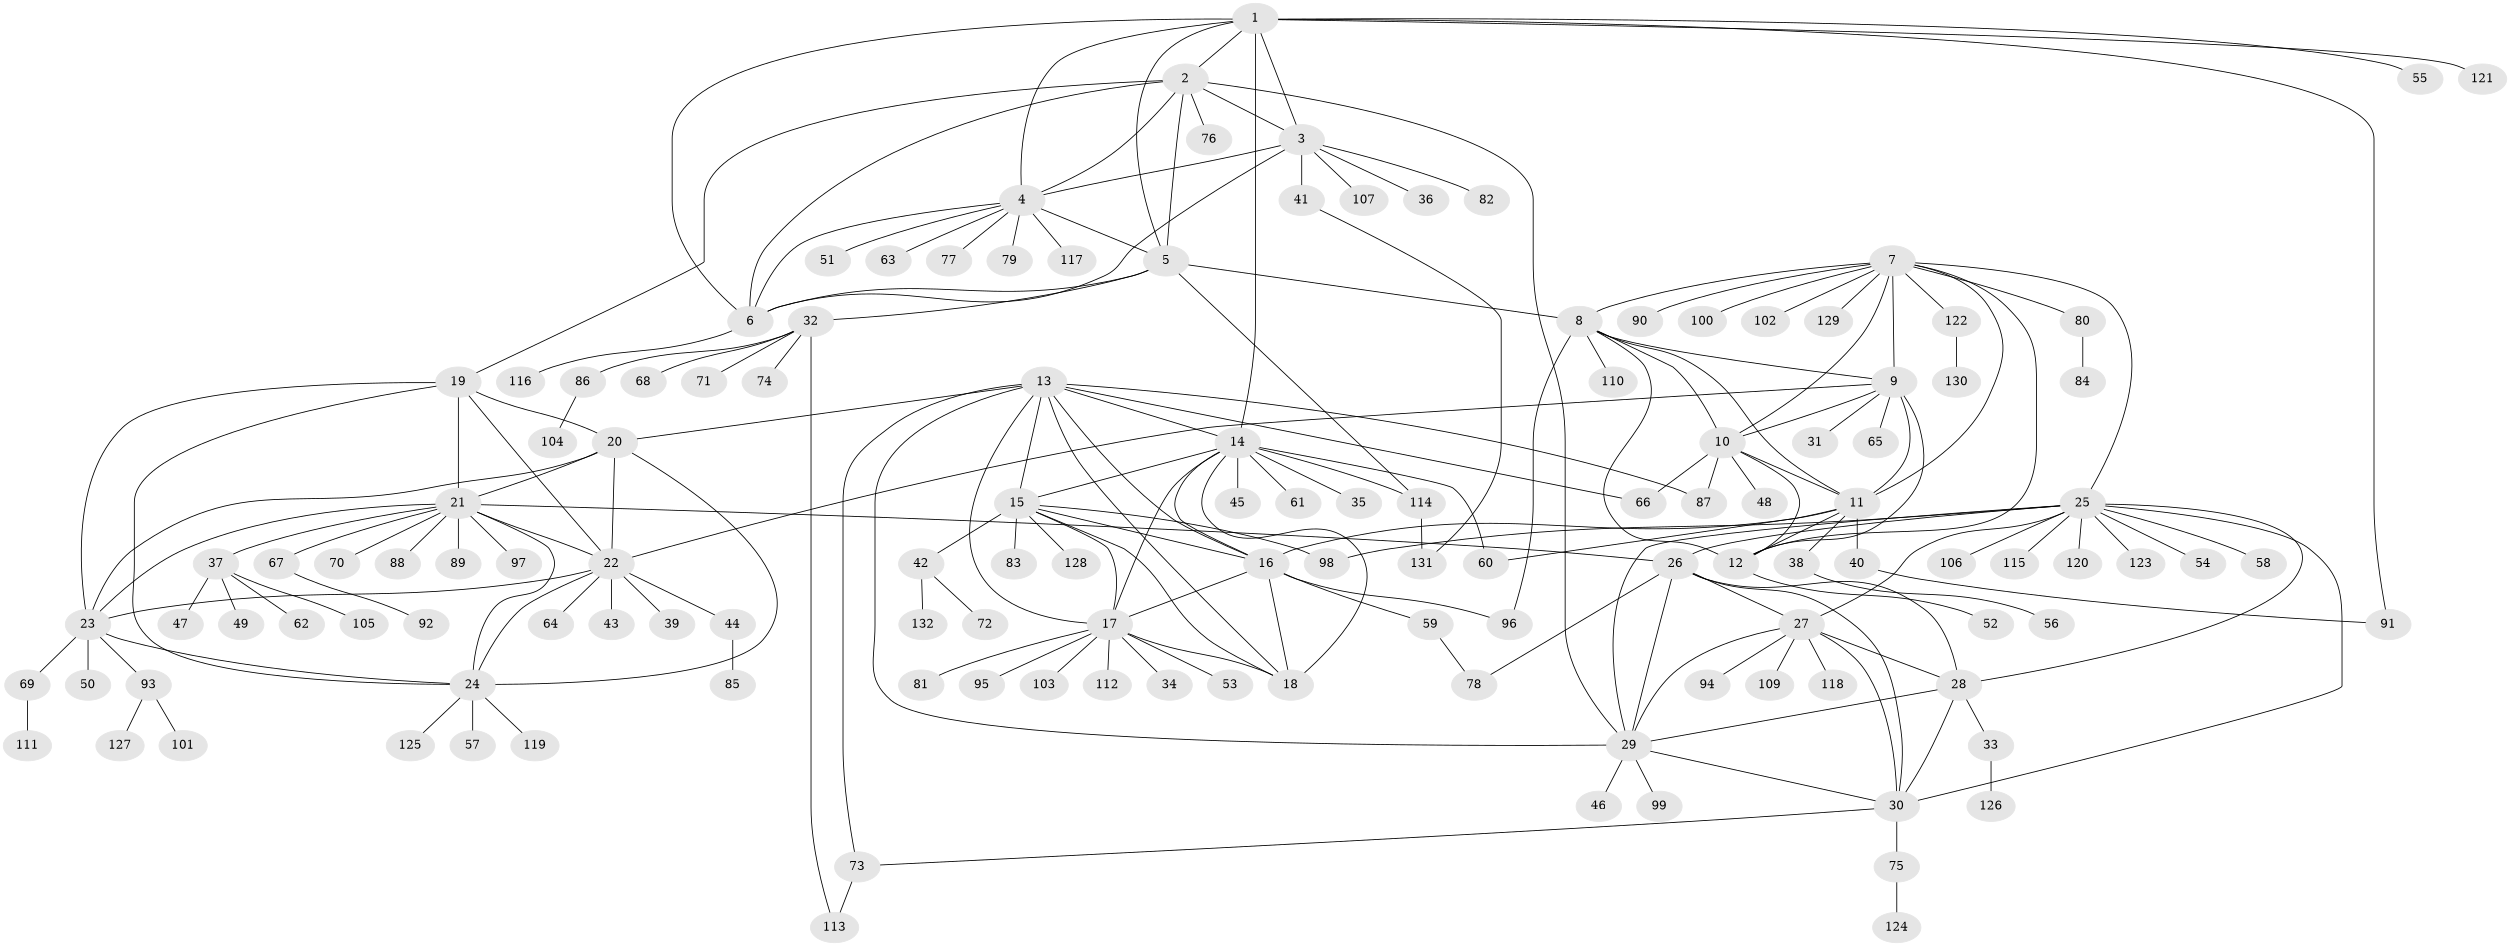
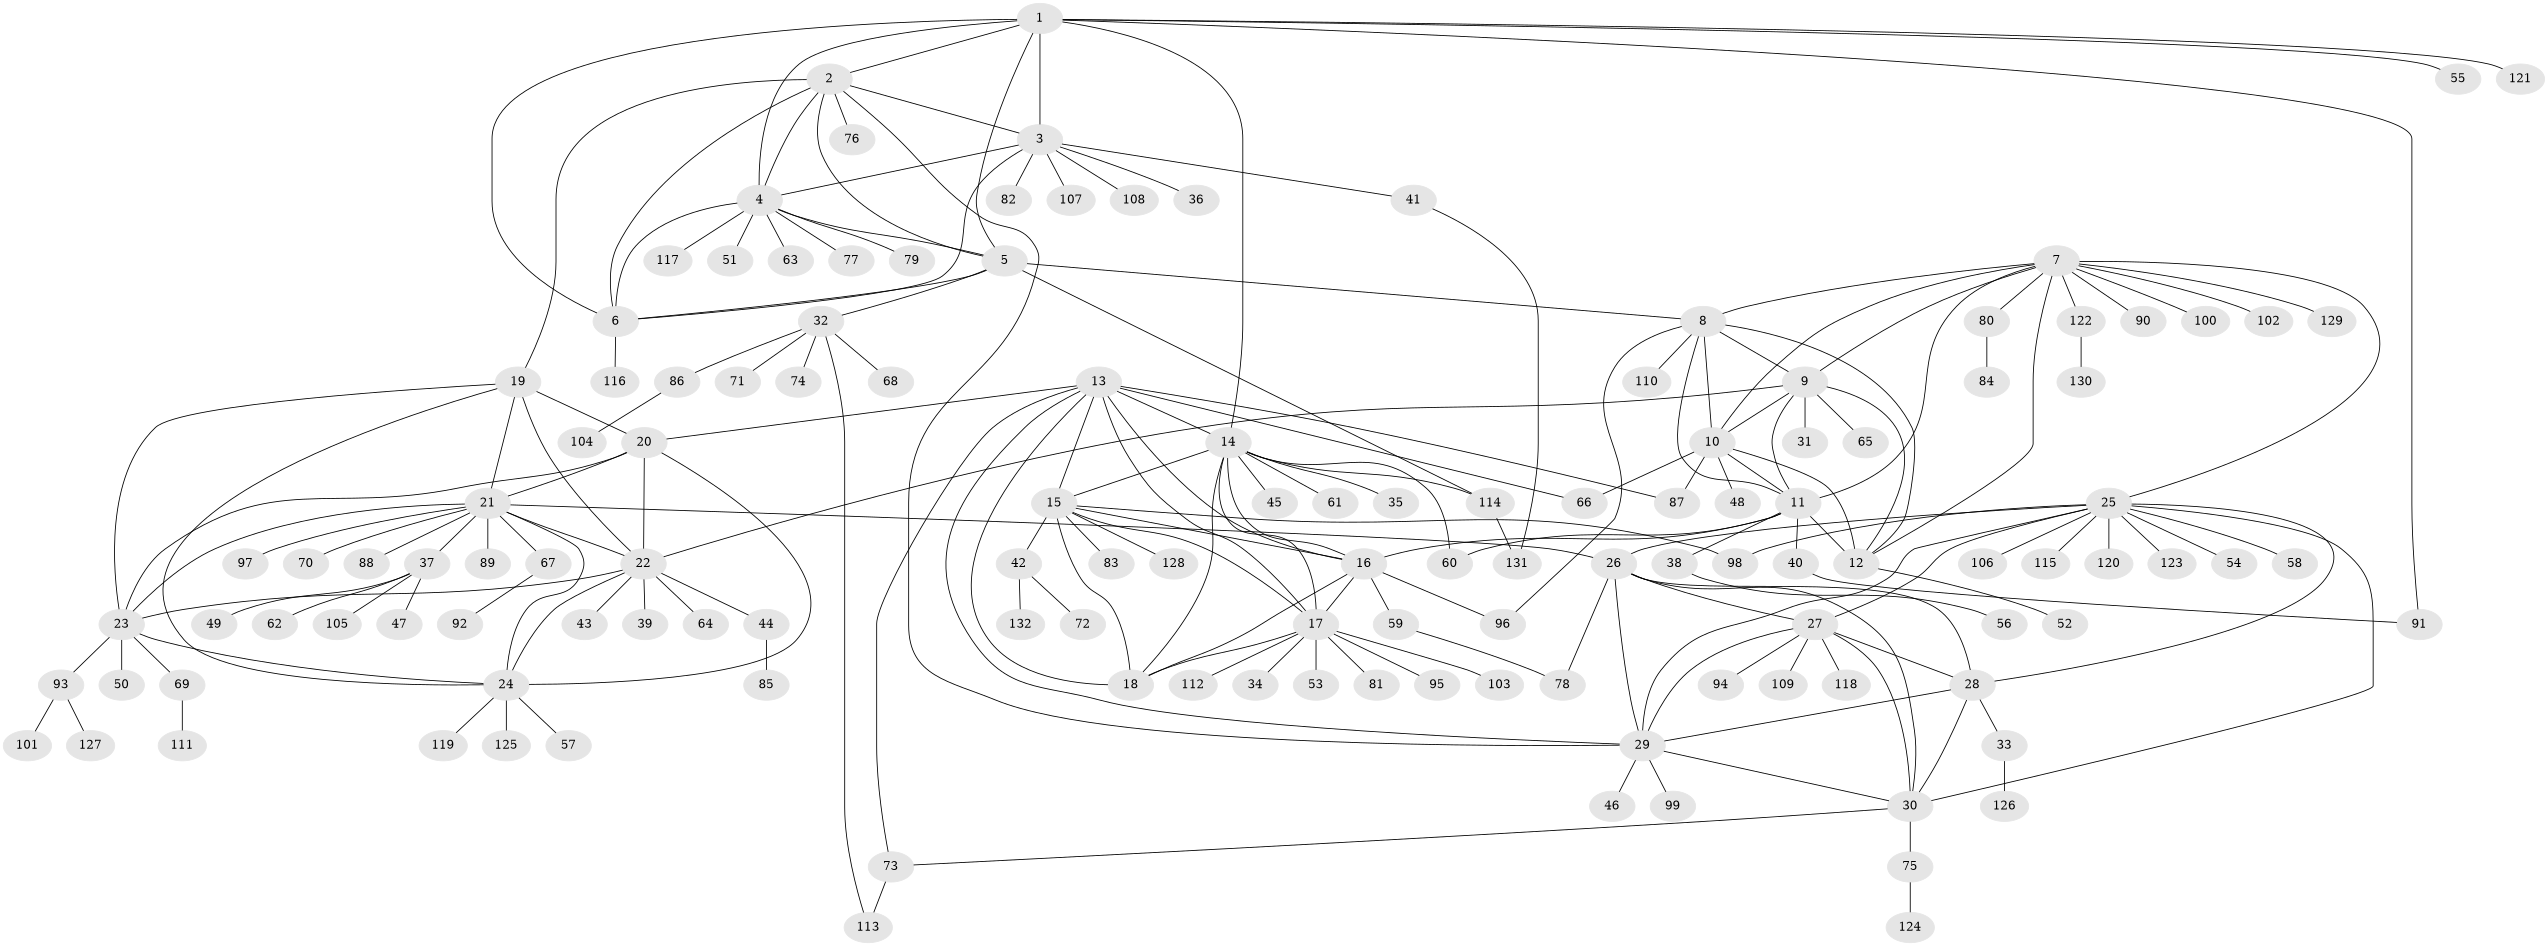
none -> (1134, 200)
